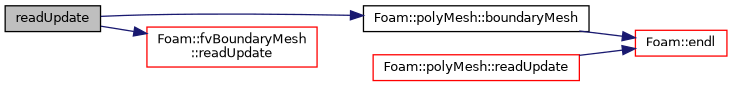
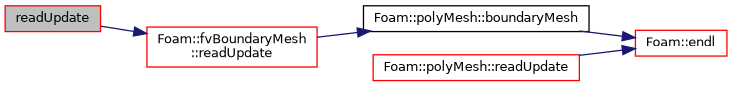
(225, 14) -> (337, 35)
(53, 19) -> (53, 19)
